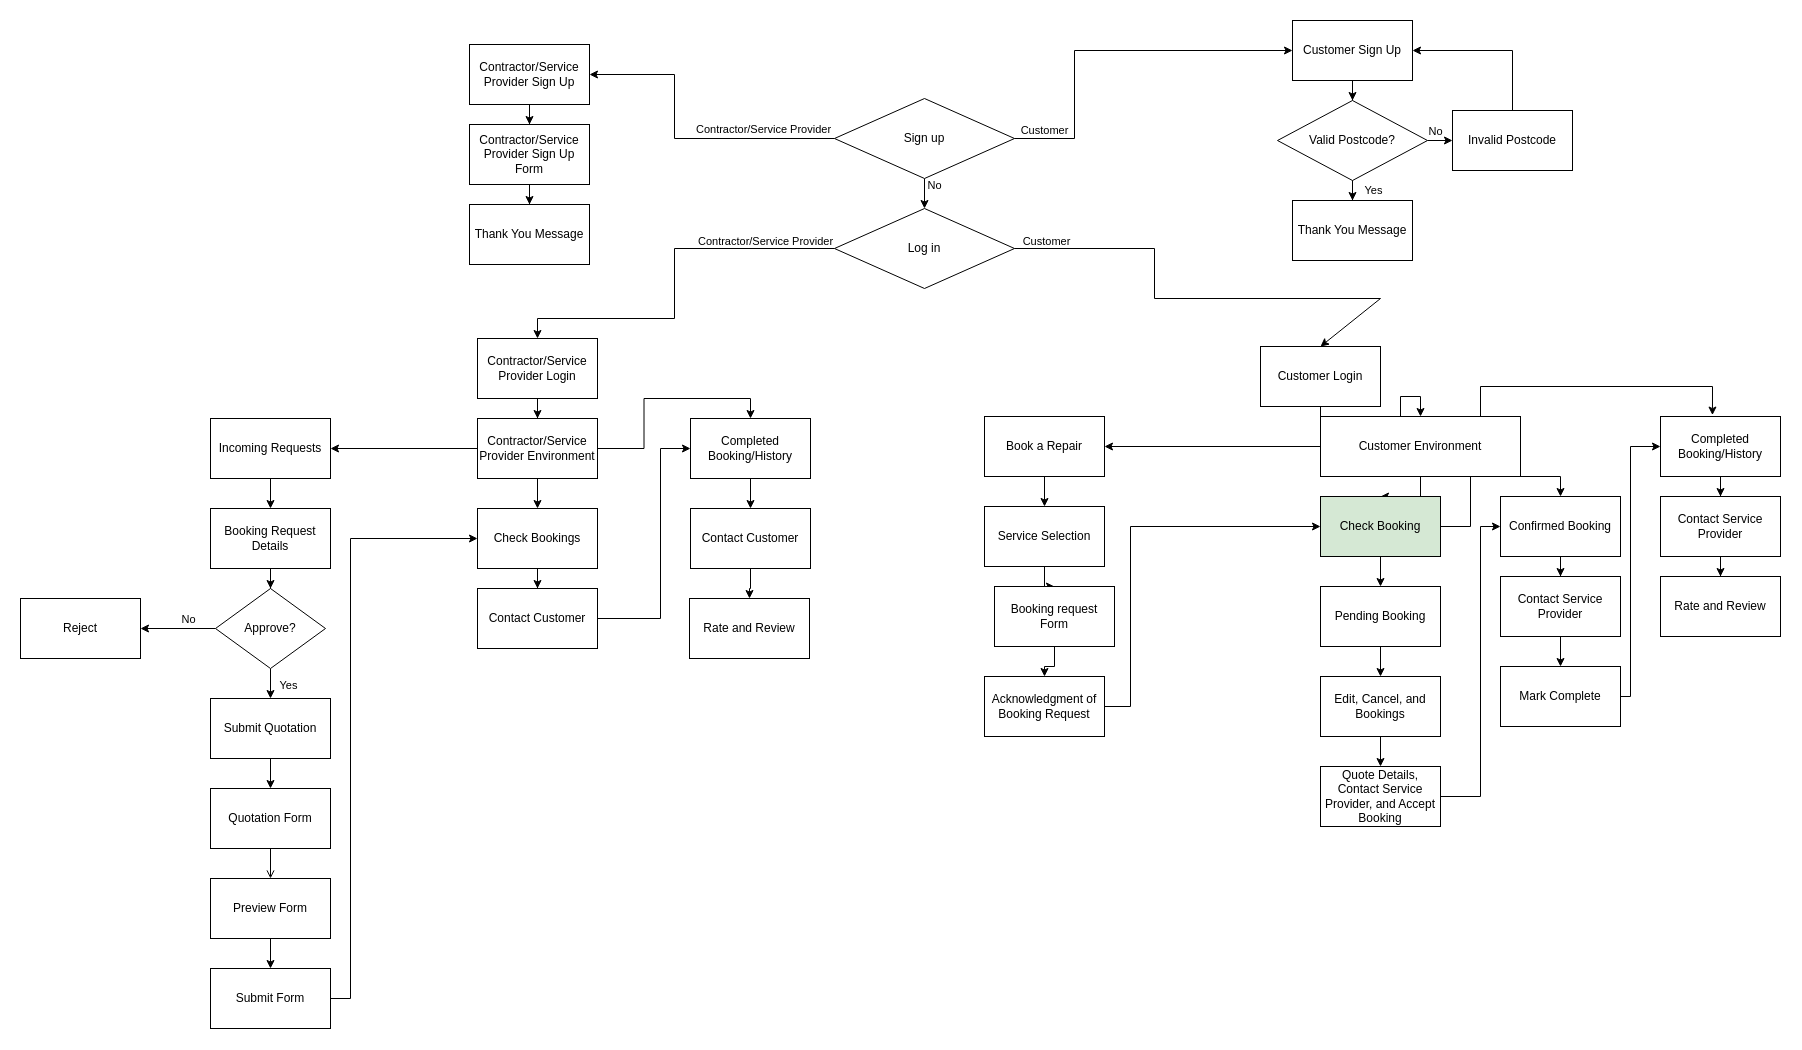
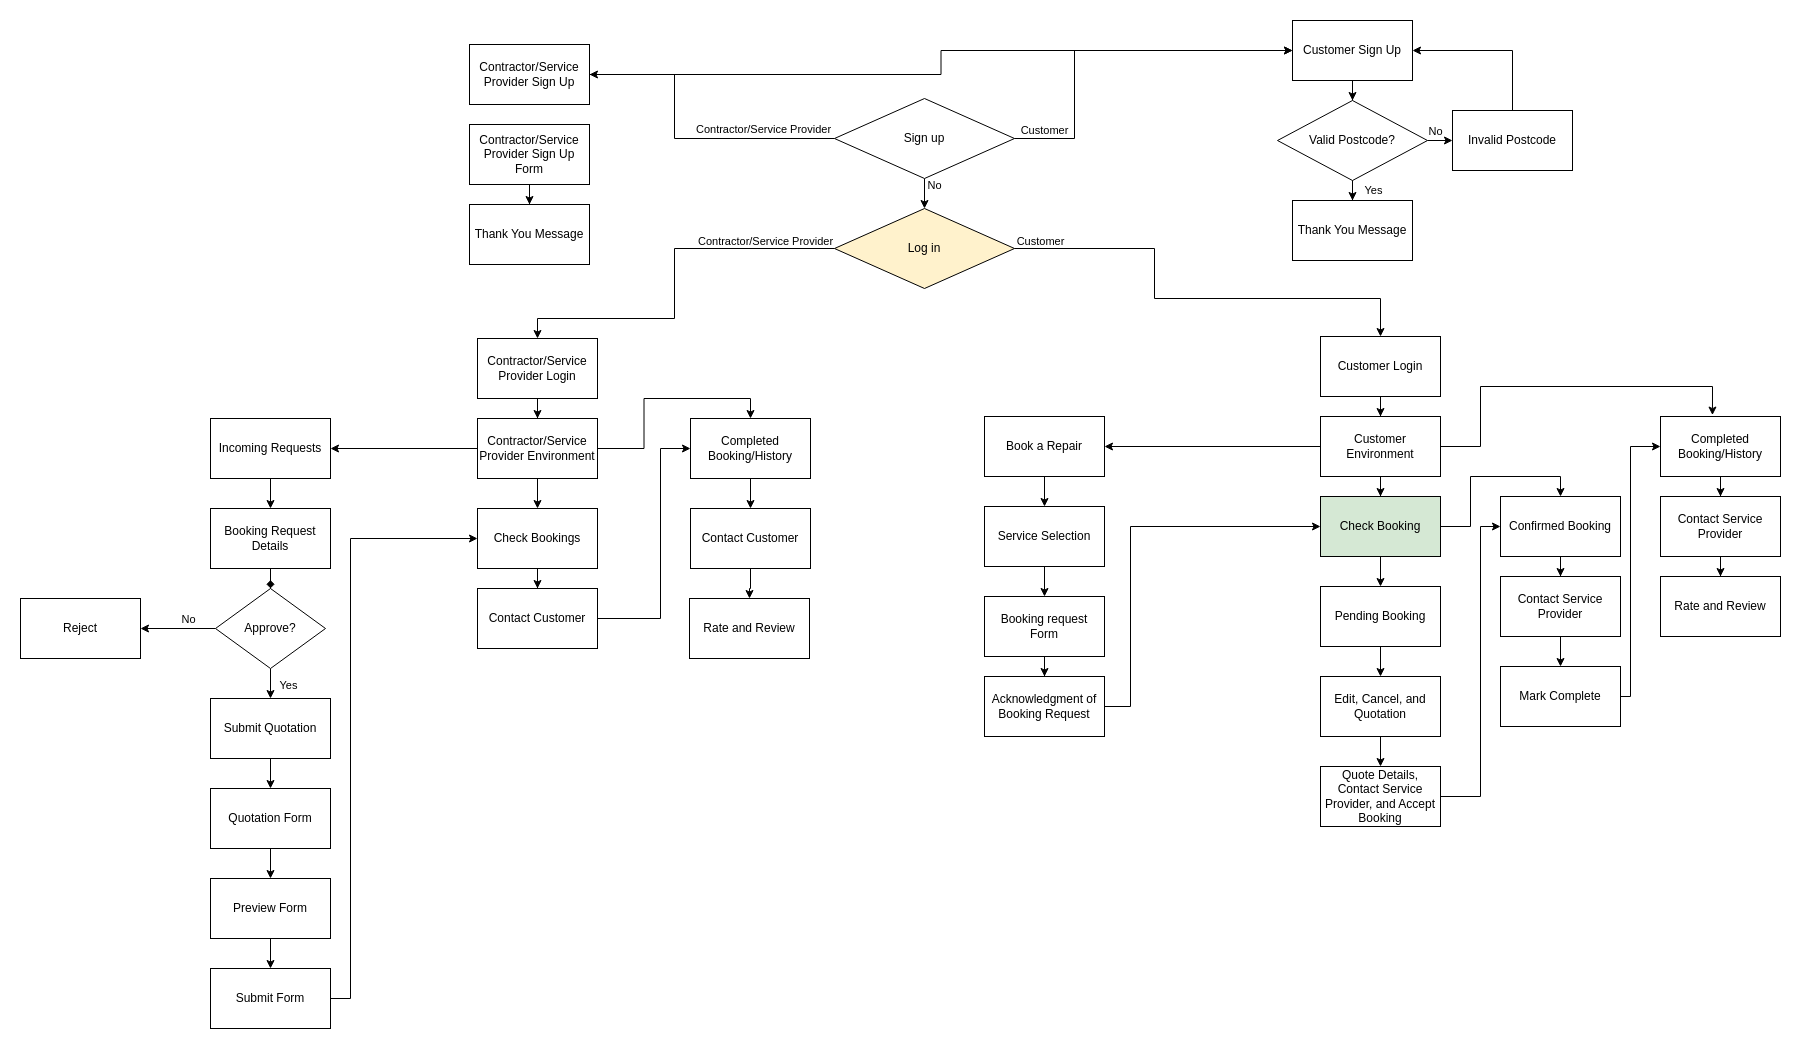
(530, 119) -> (886, 75)
(925, 249) -> (925, 249)
(1321, 377) -> (1381, 367)
(1421, 447) -> (1381, 447)
(271, 580) -> (271, 580)
(1055, 617) -> (1045, 627)
(1381, 707) -> (1381, 707)
(271, 872) -> (271, 870)
